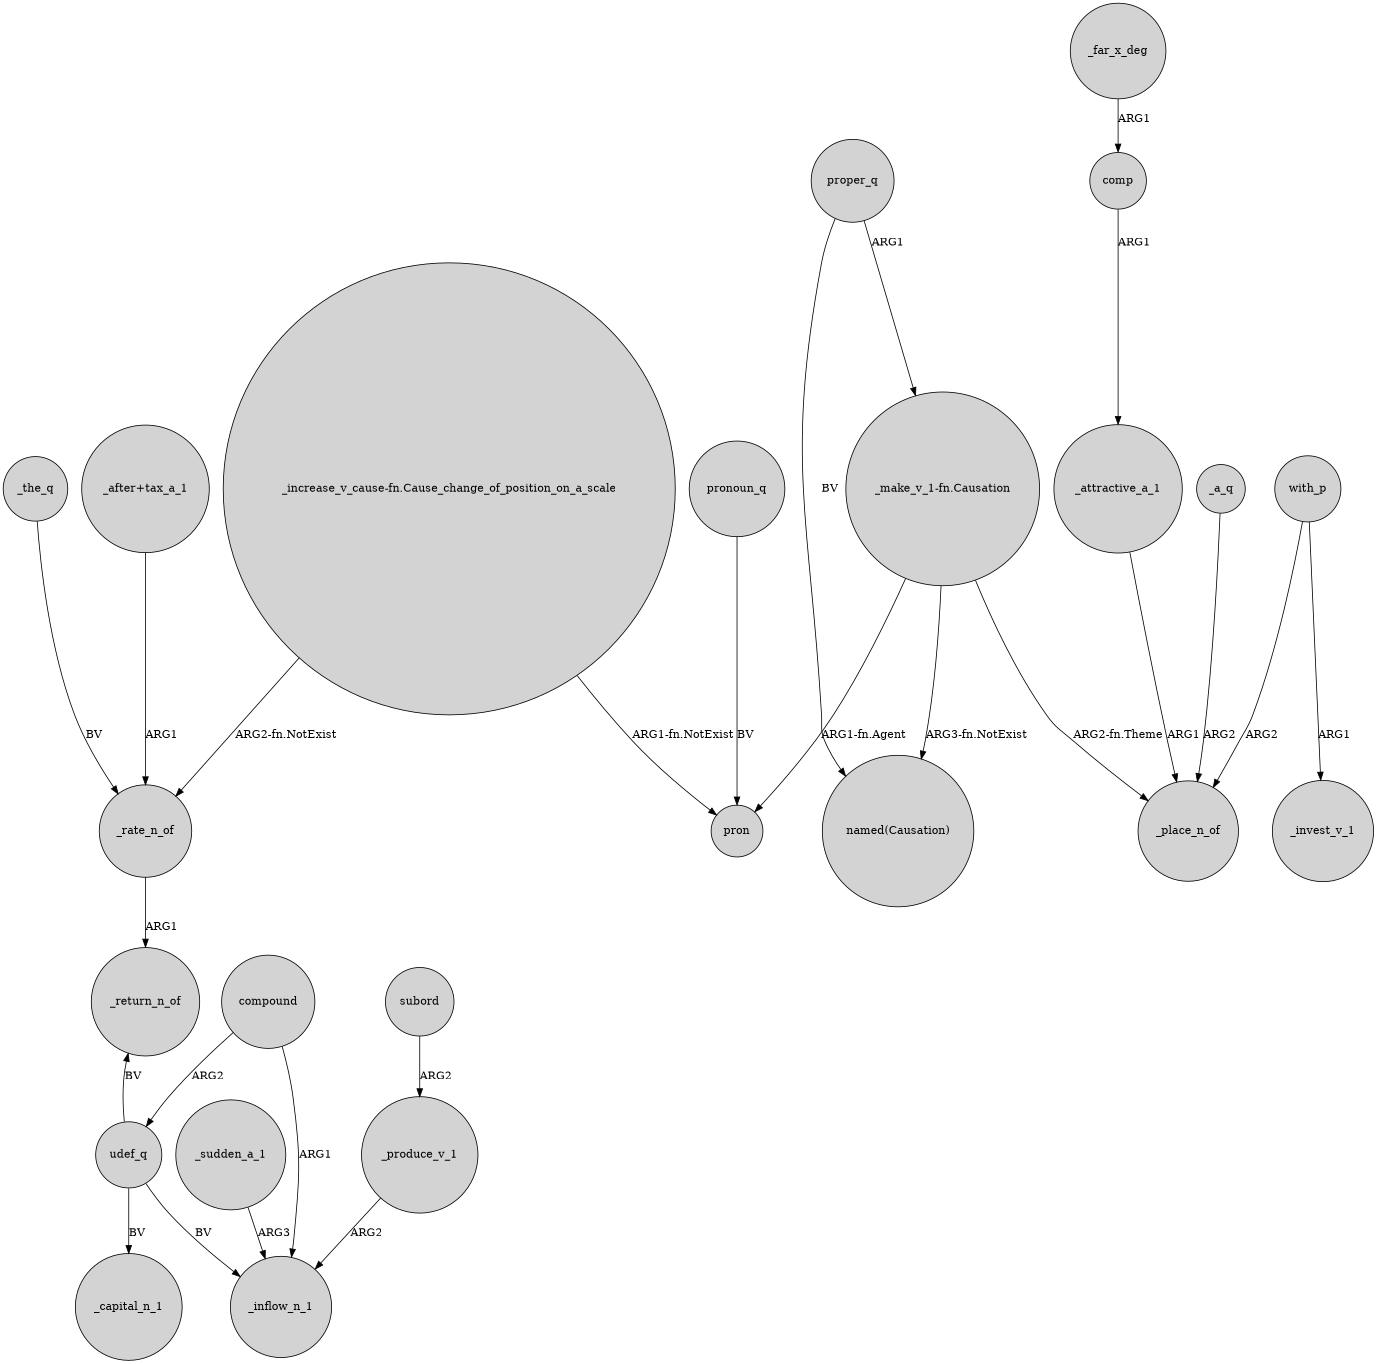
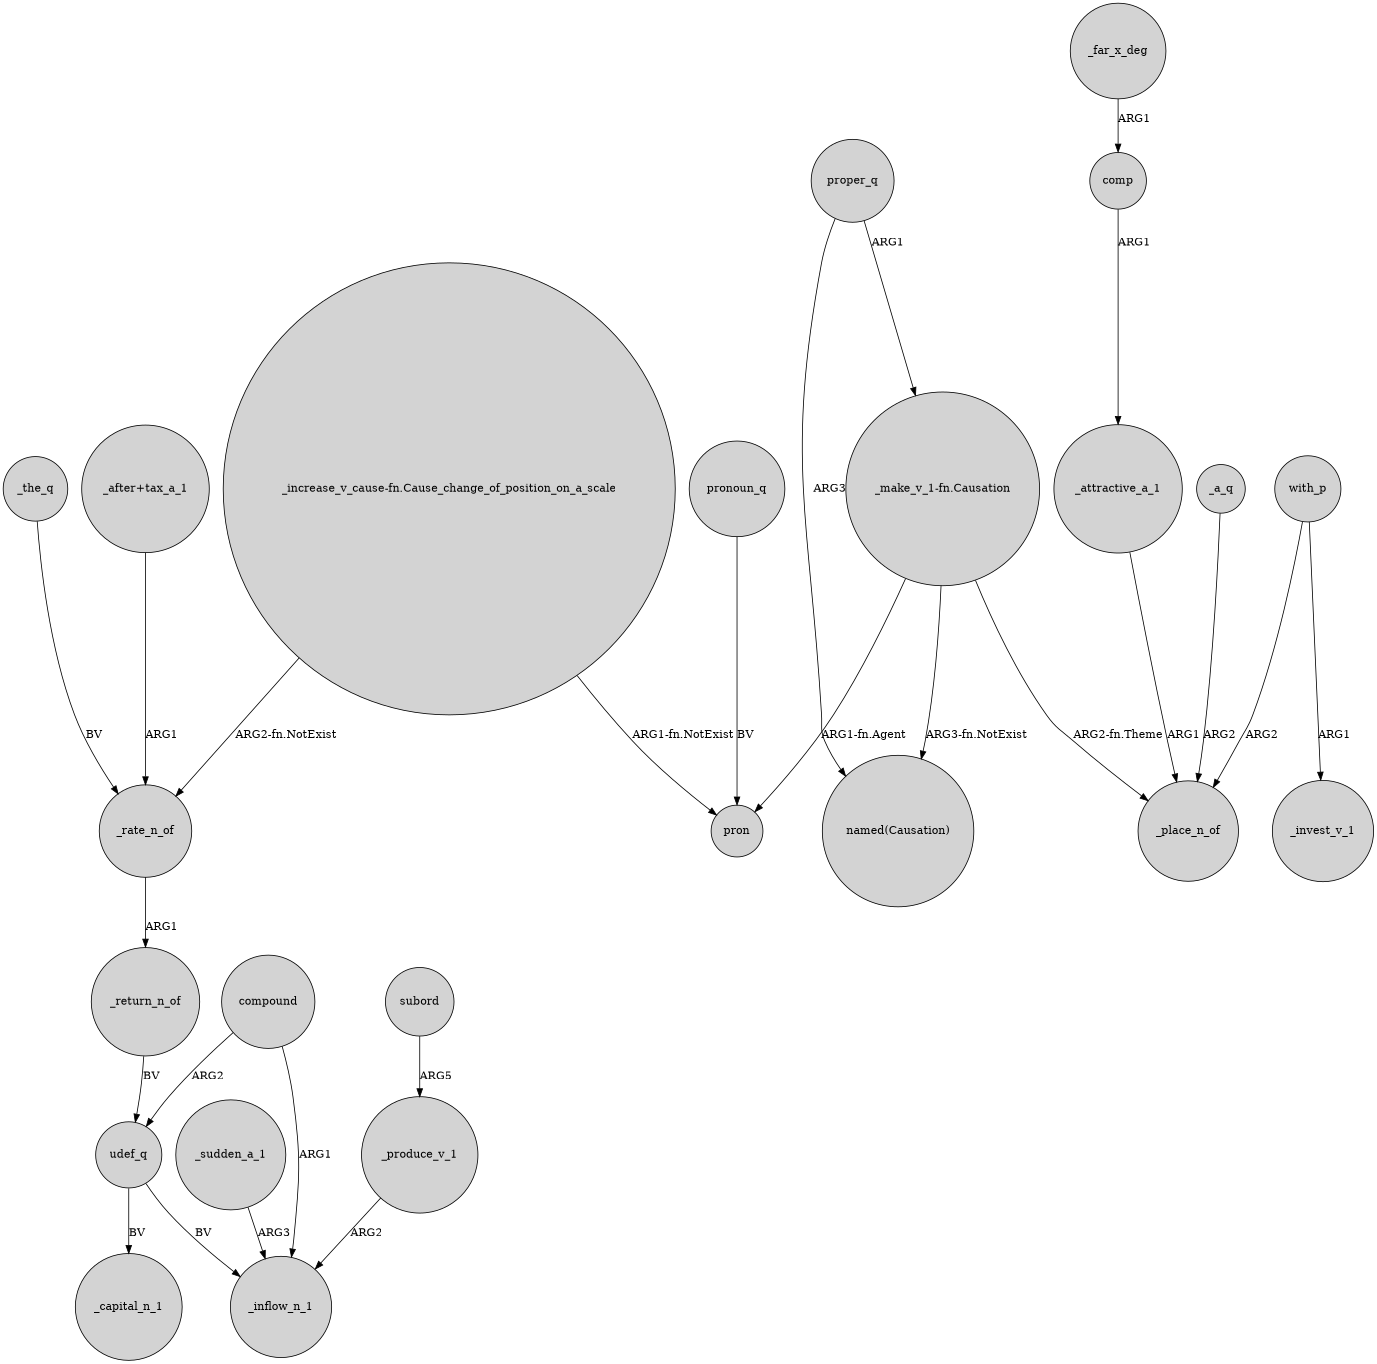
(830, 489) -> (830, 489)
(436, 1077) -> (436, 1077)
(123, 1091) -> (141, 1085)
